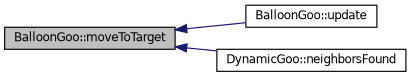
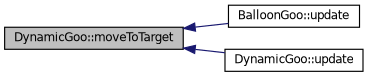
(90, 38) -> (94, 38)
(311, 60) -> (294, 60)
